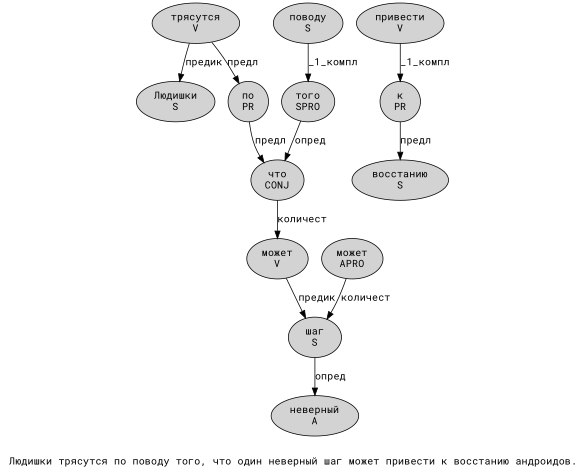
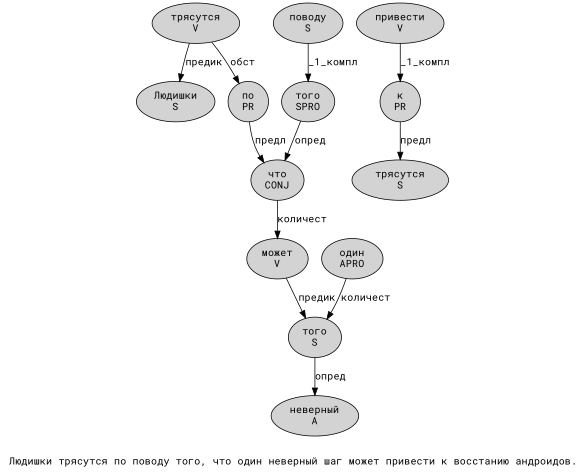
(243, 62) -> (243, 62)
(400, 180) -> (400, 180)
(352, 259) -> (352, 259)
(315, 337) -> (315, 337)
